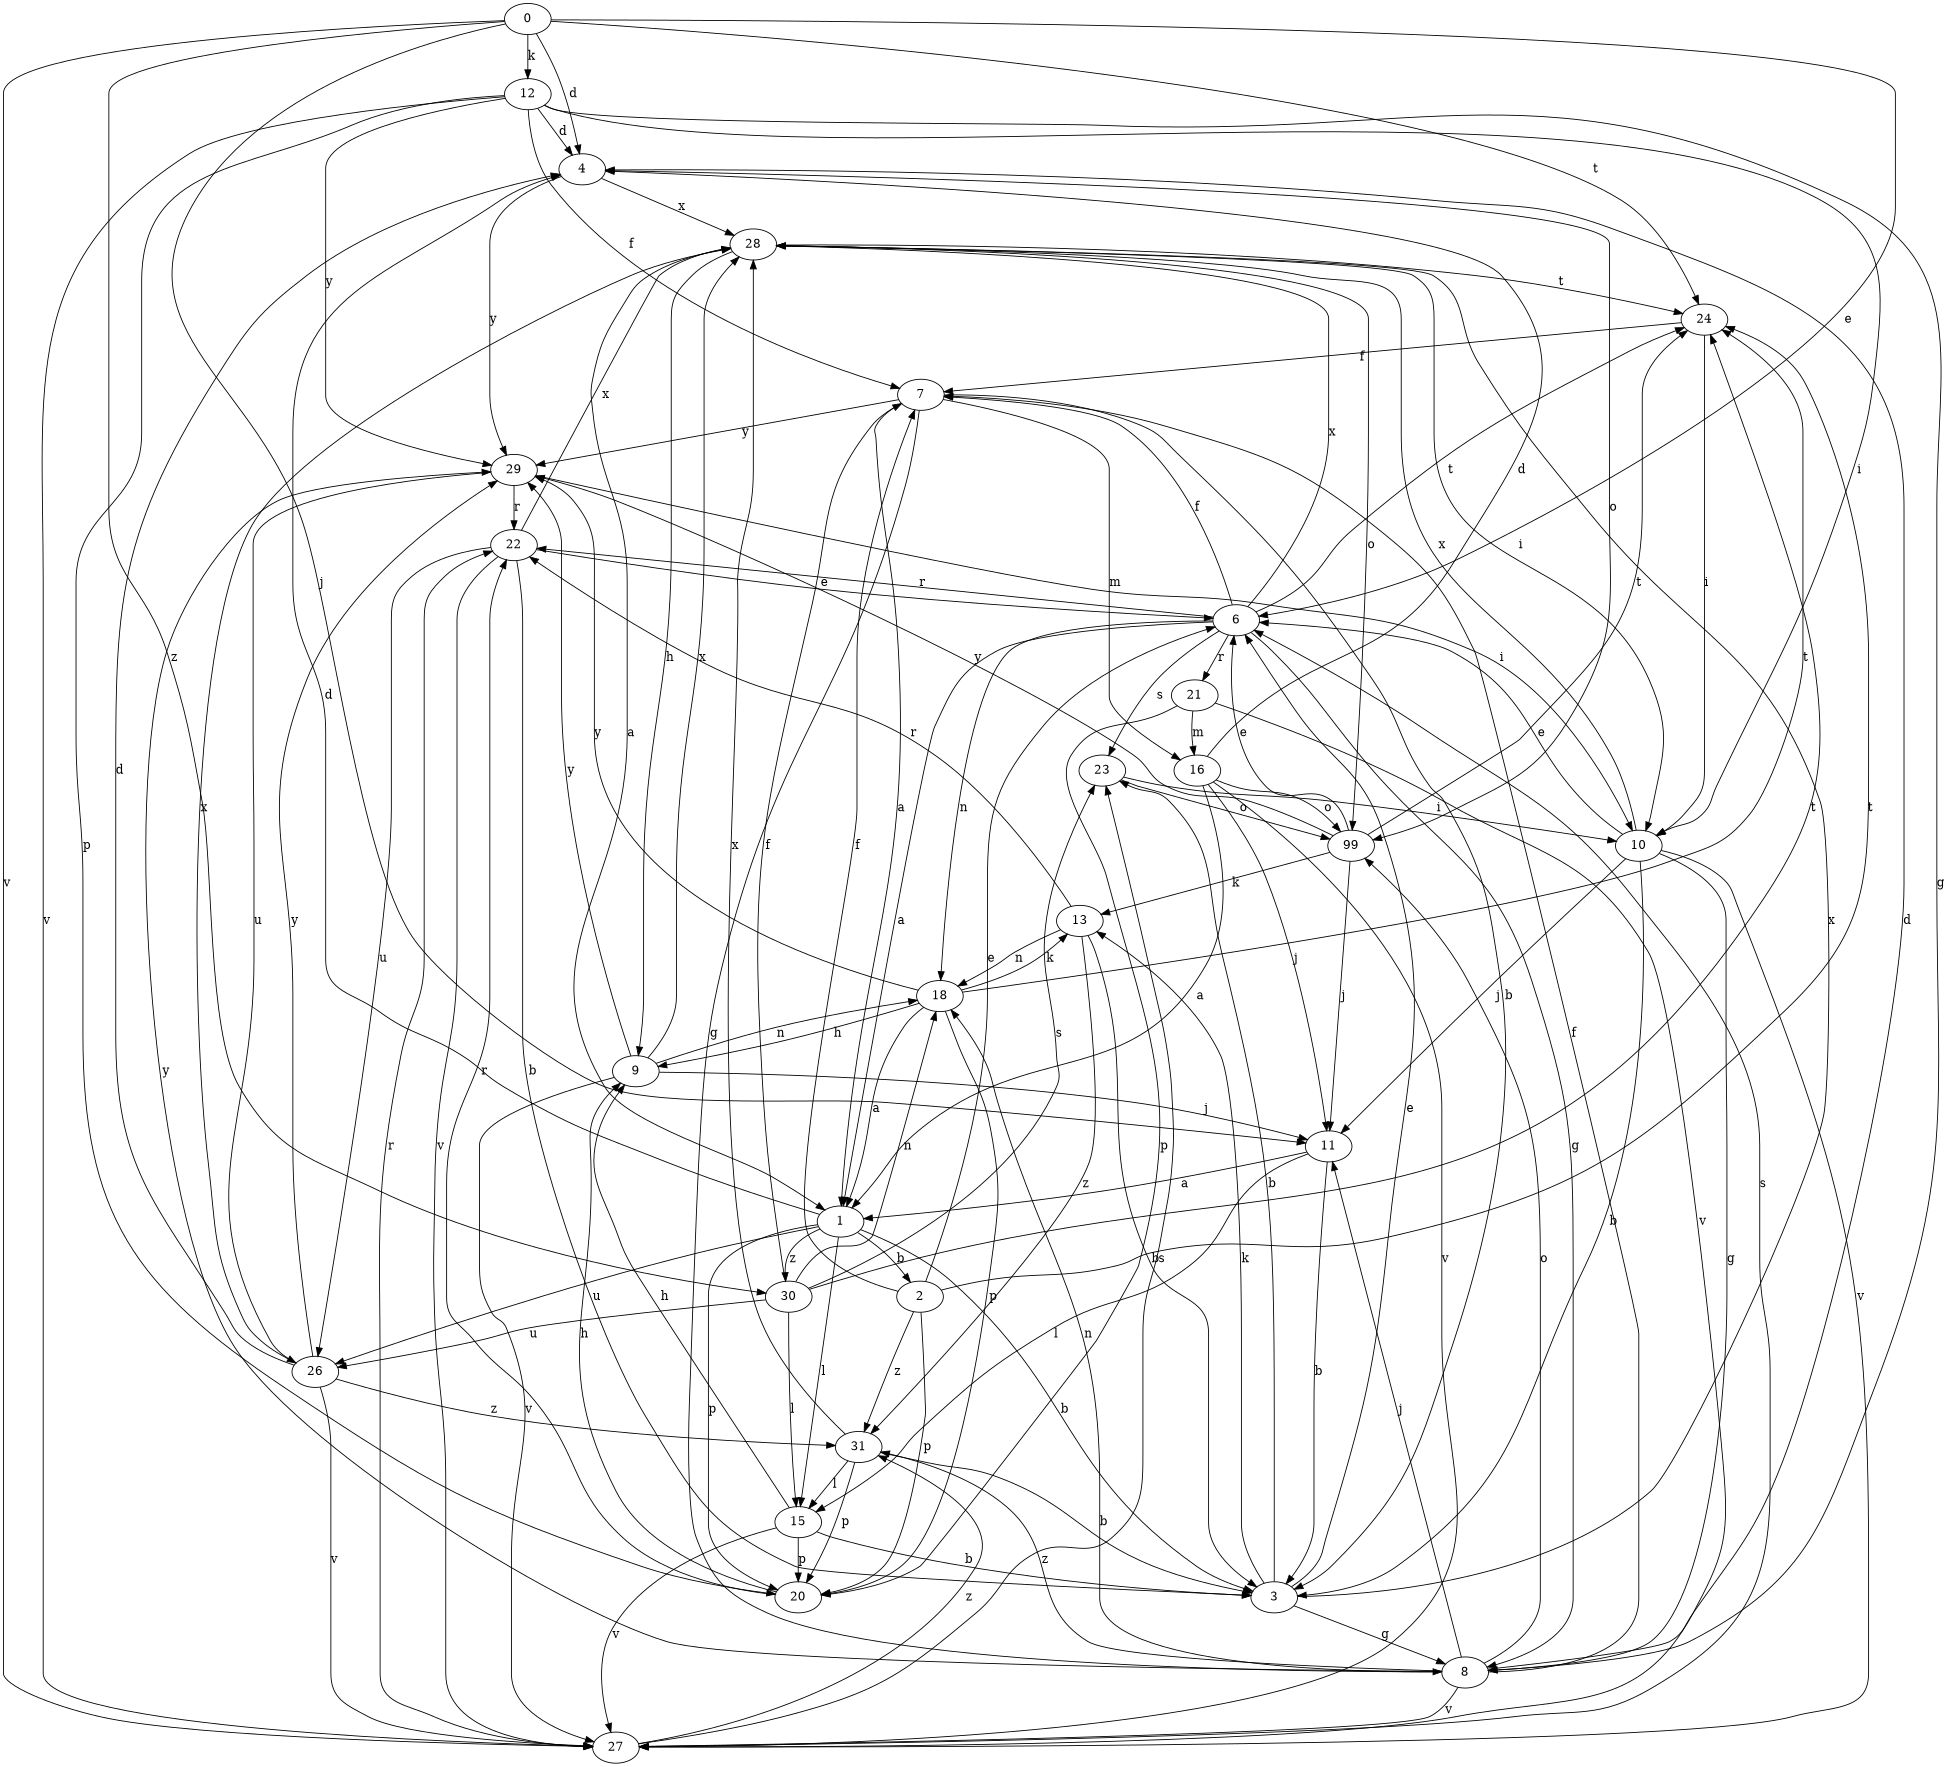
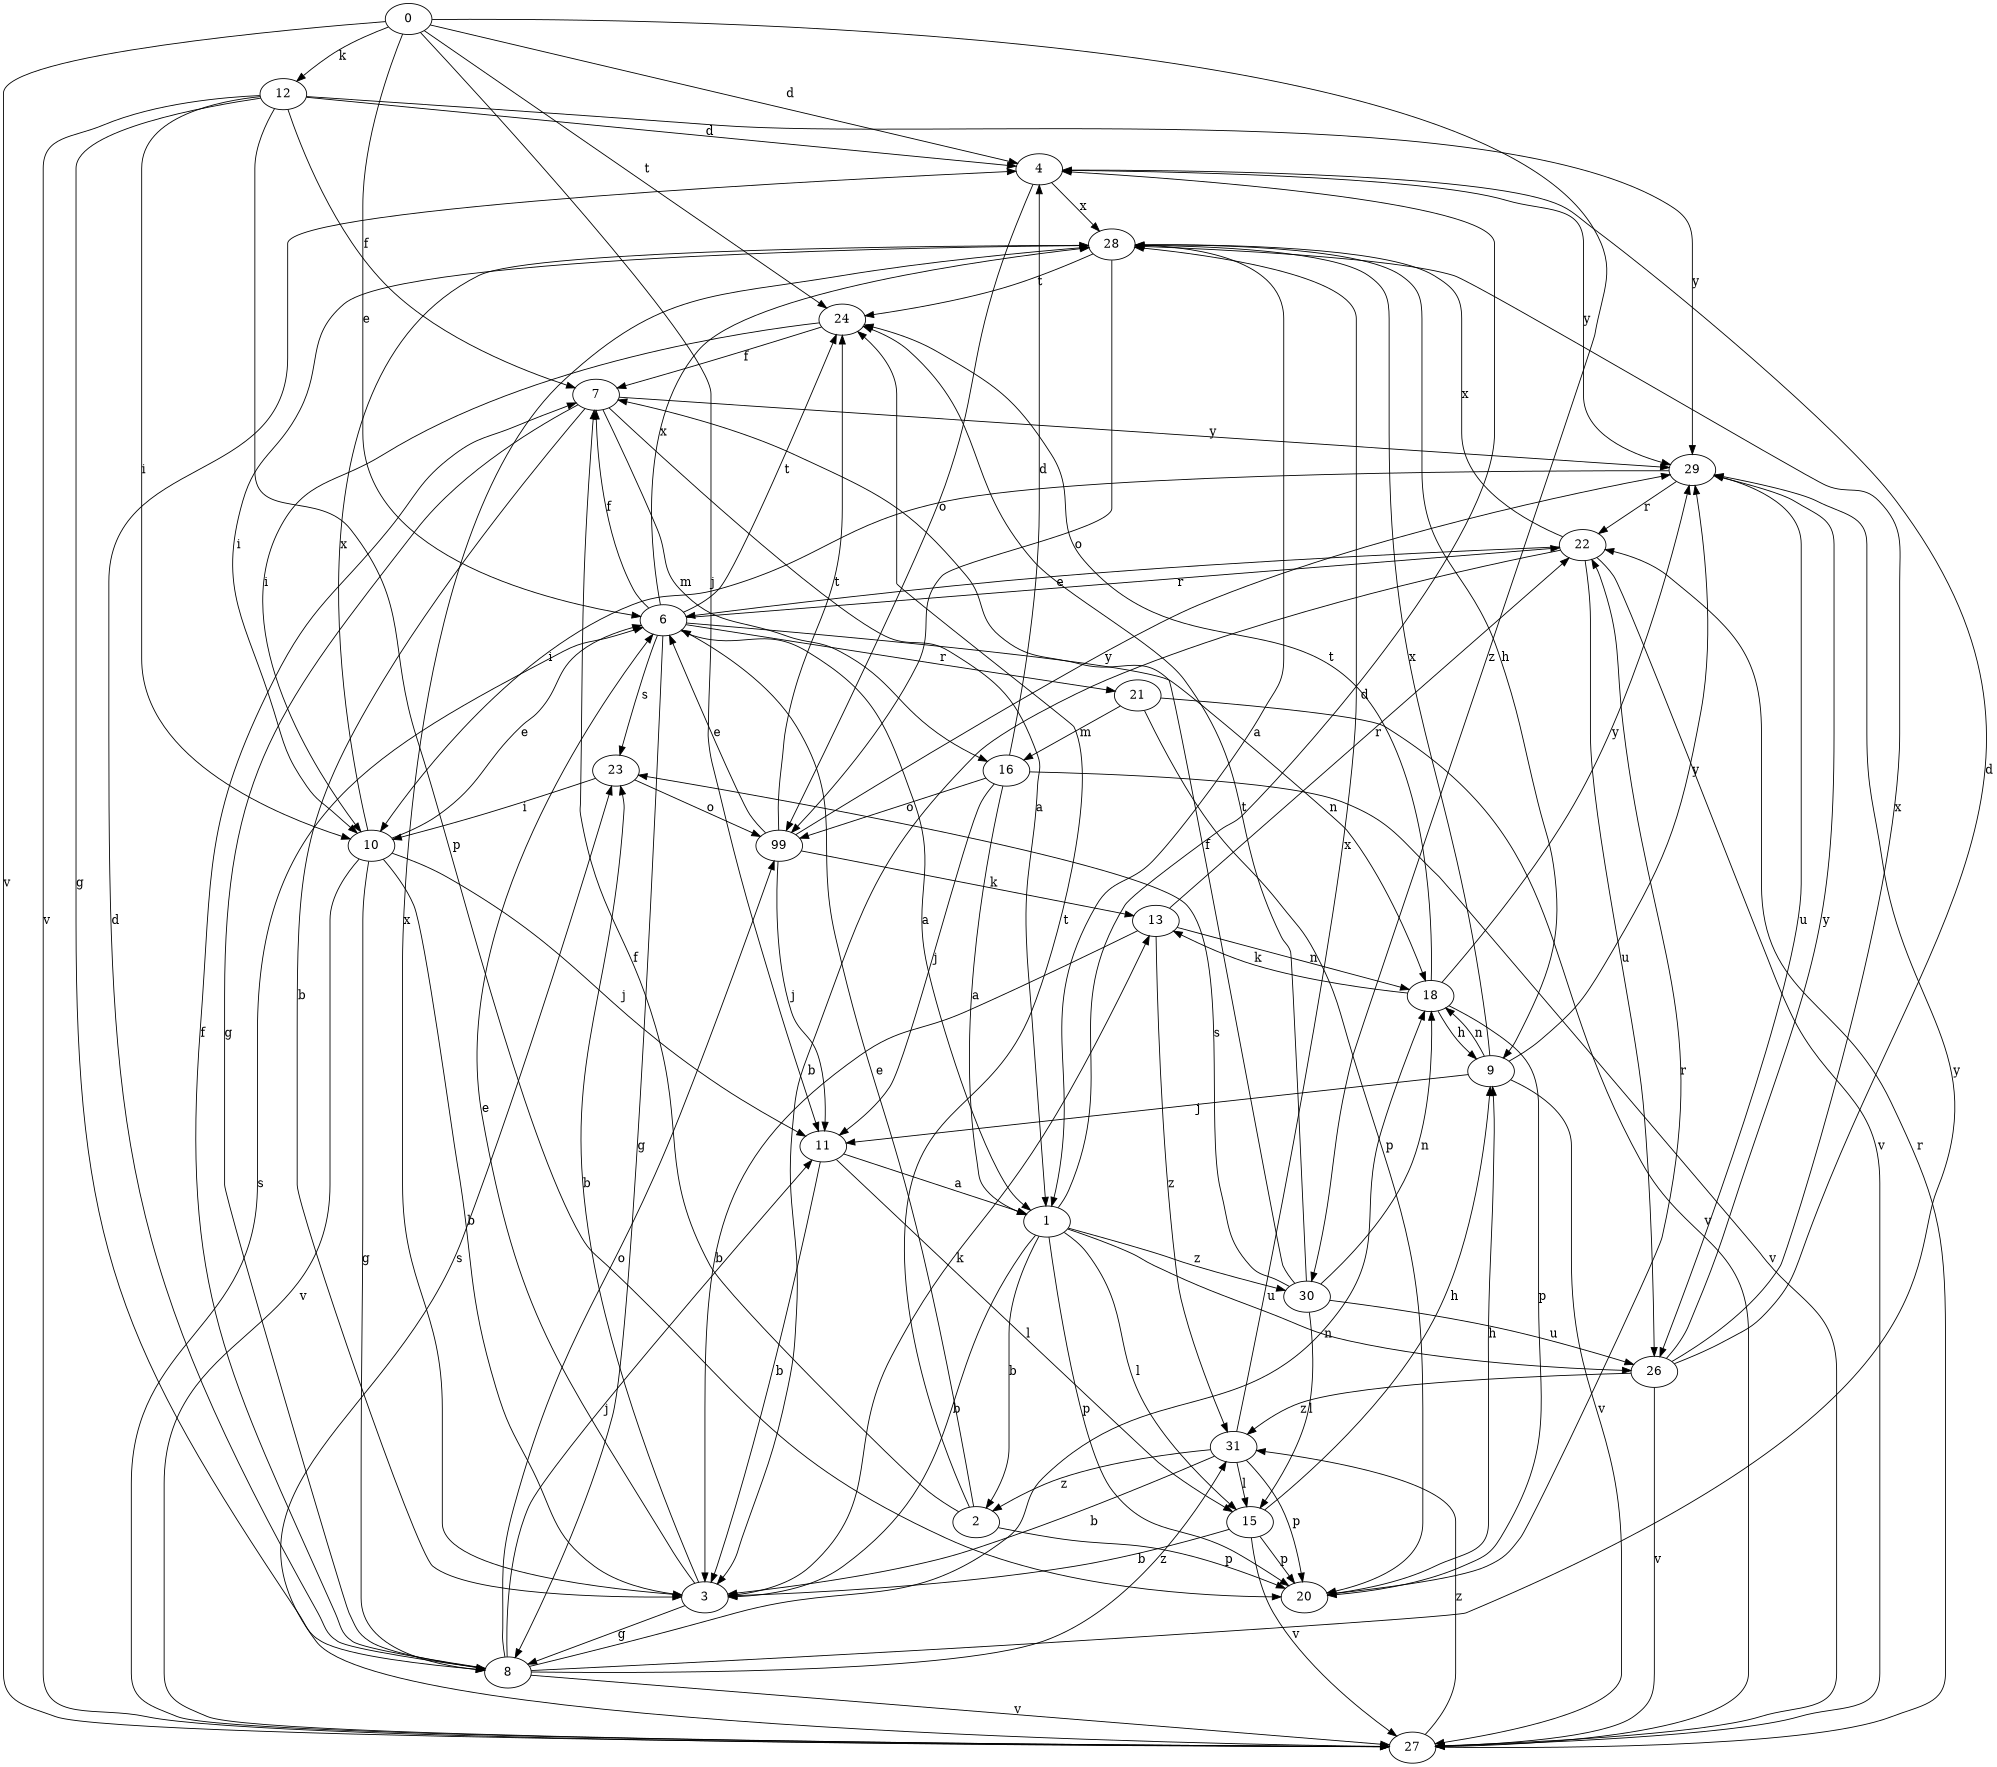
(875, 1092) -> none
(890, 1367) -> (1107, 1466)
